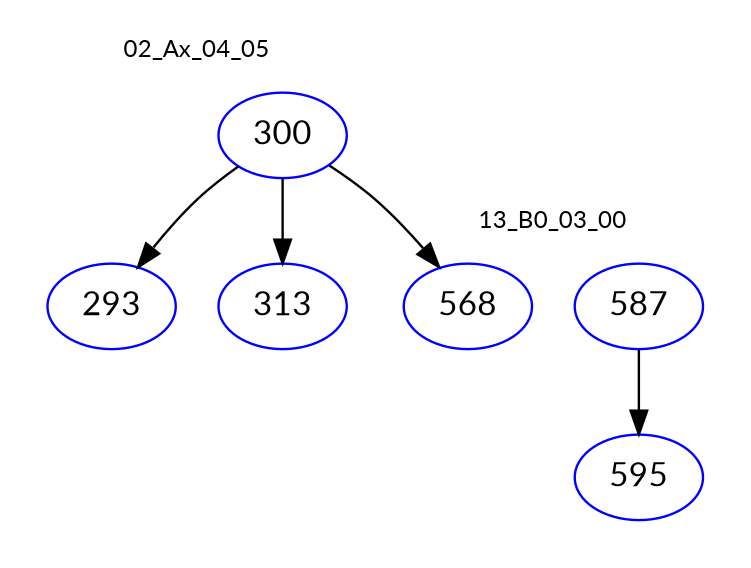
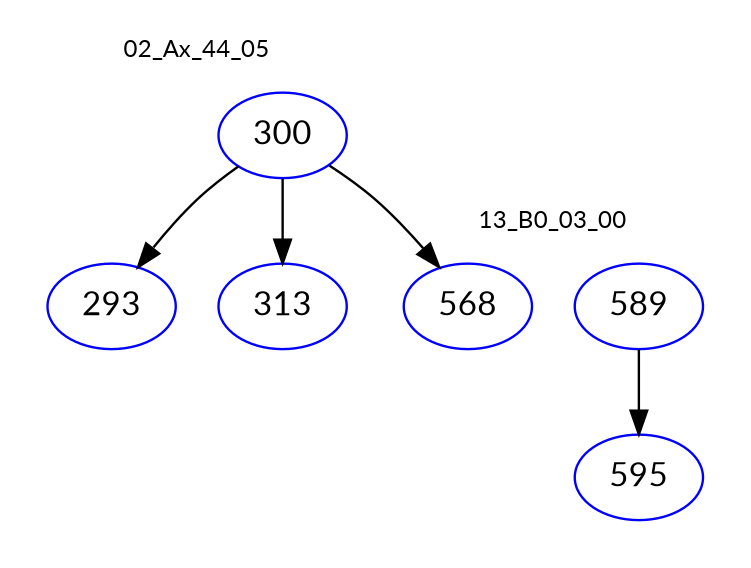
(197, 51) -> (197, 51)
(639, 306) -> (639, 306)
